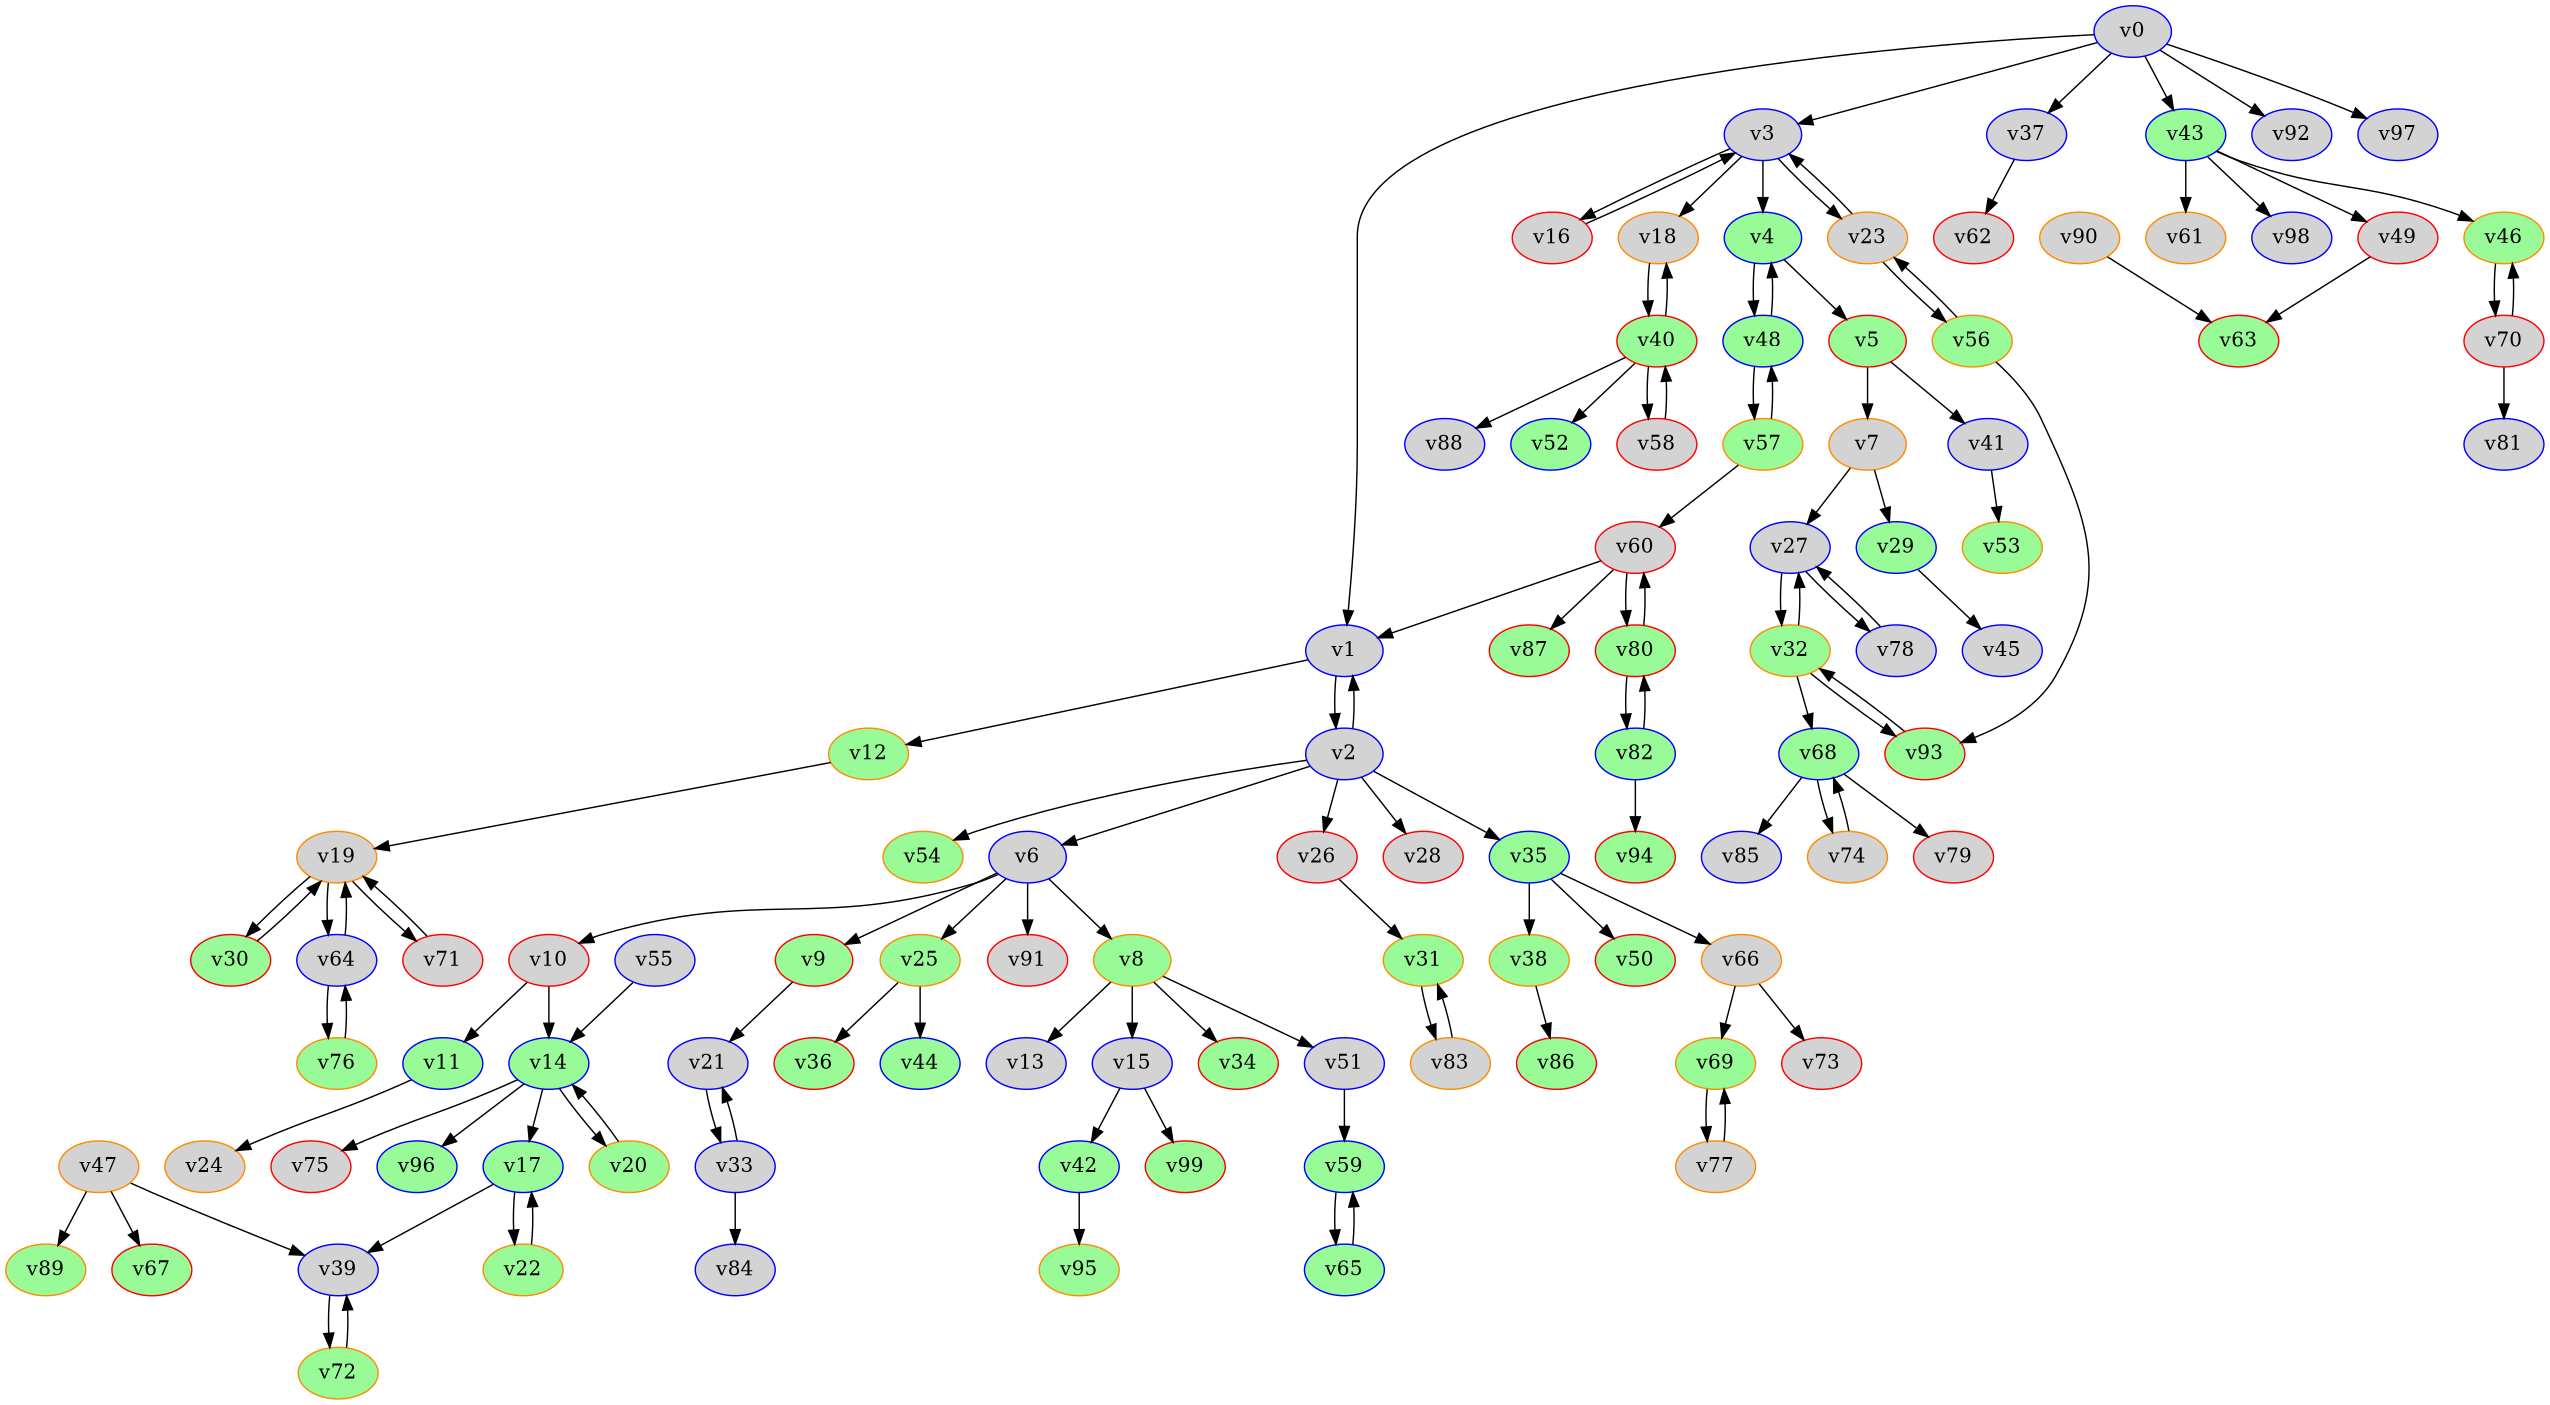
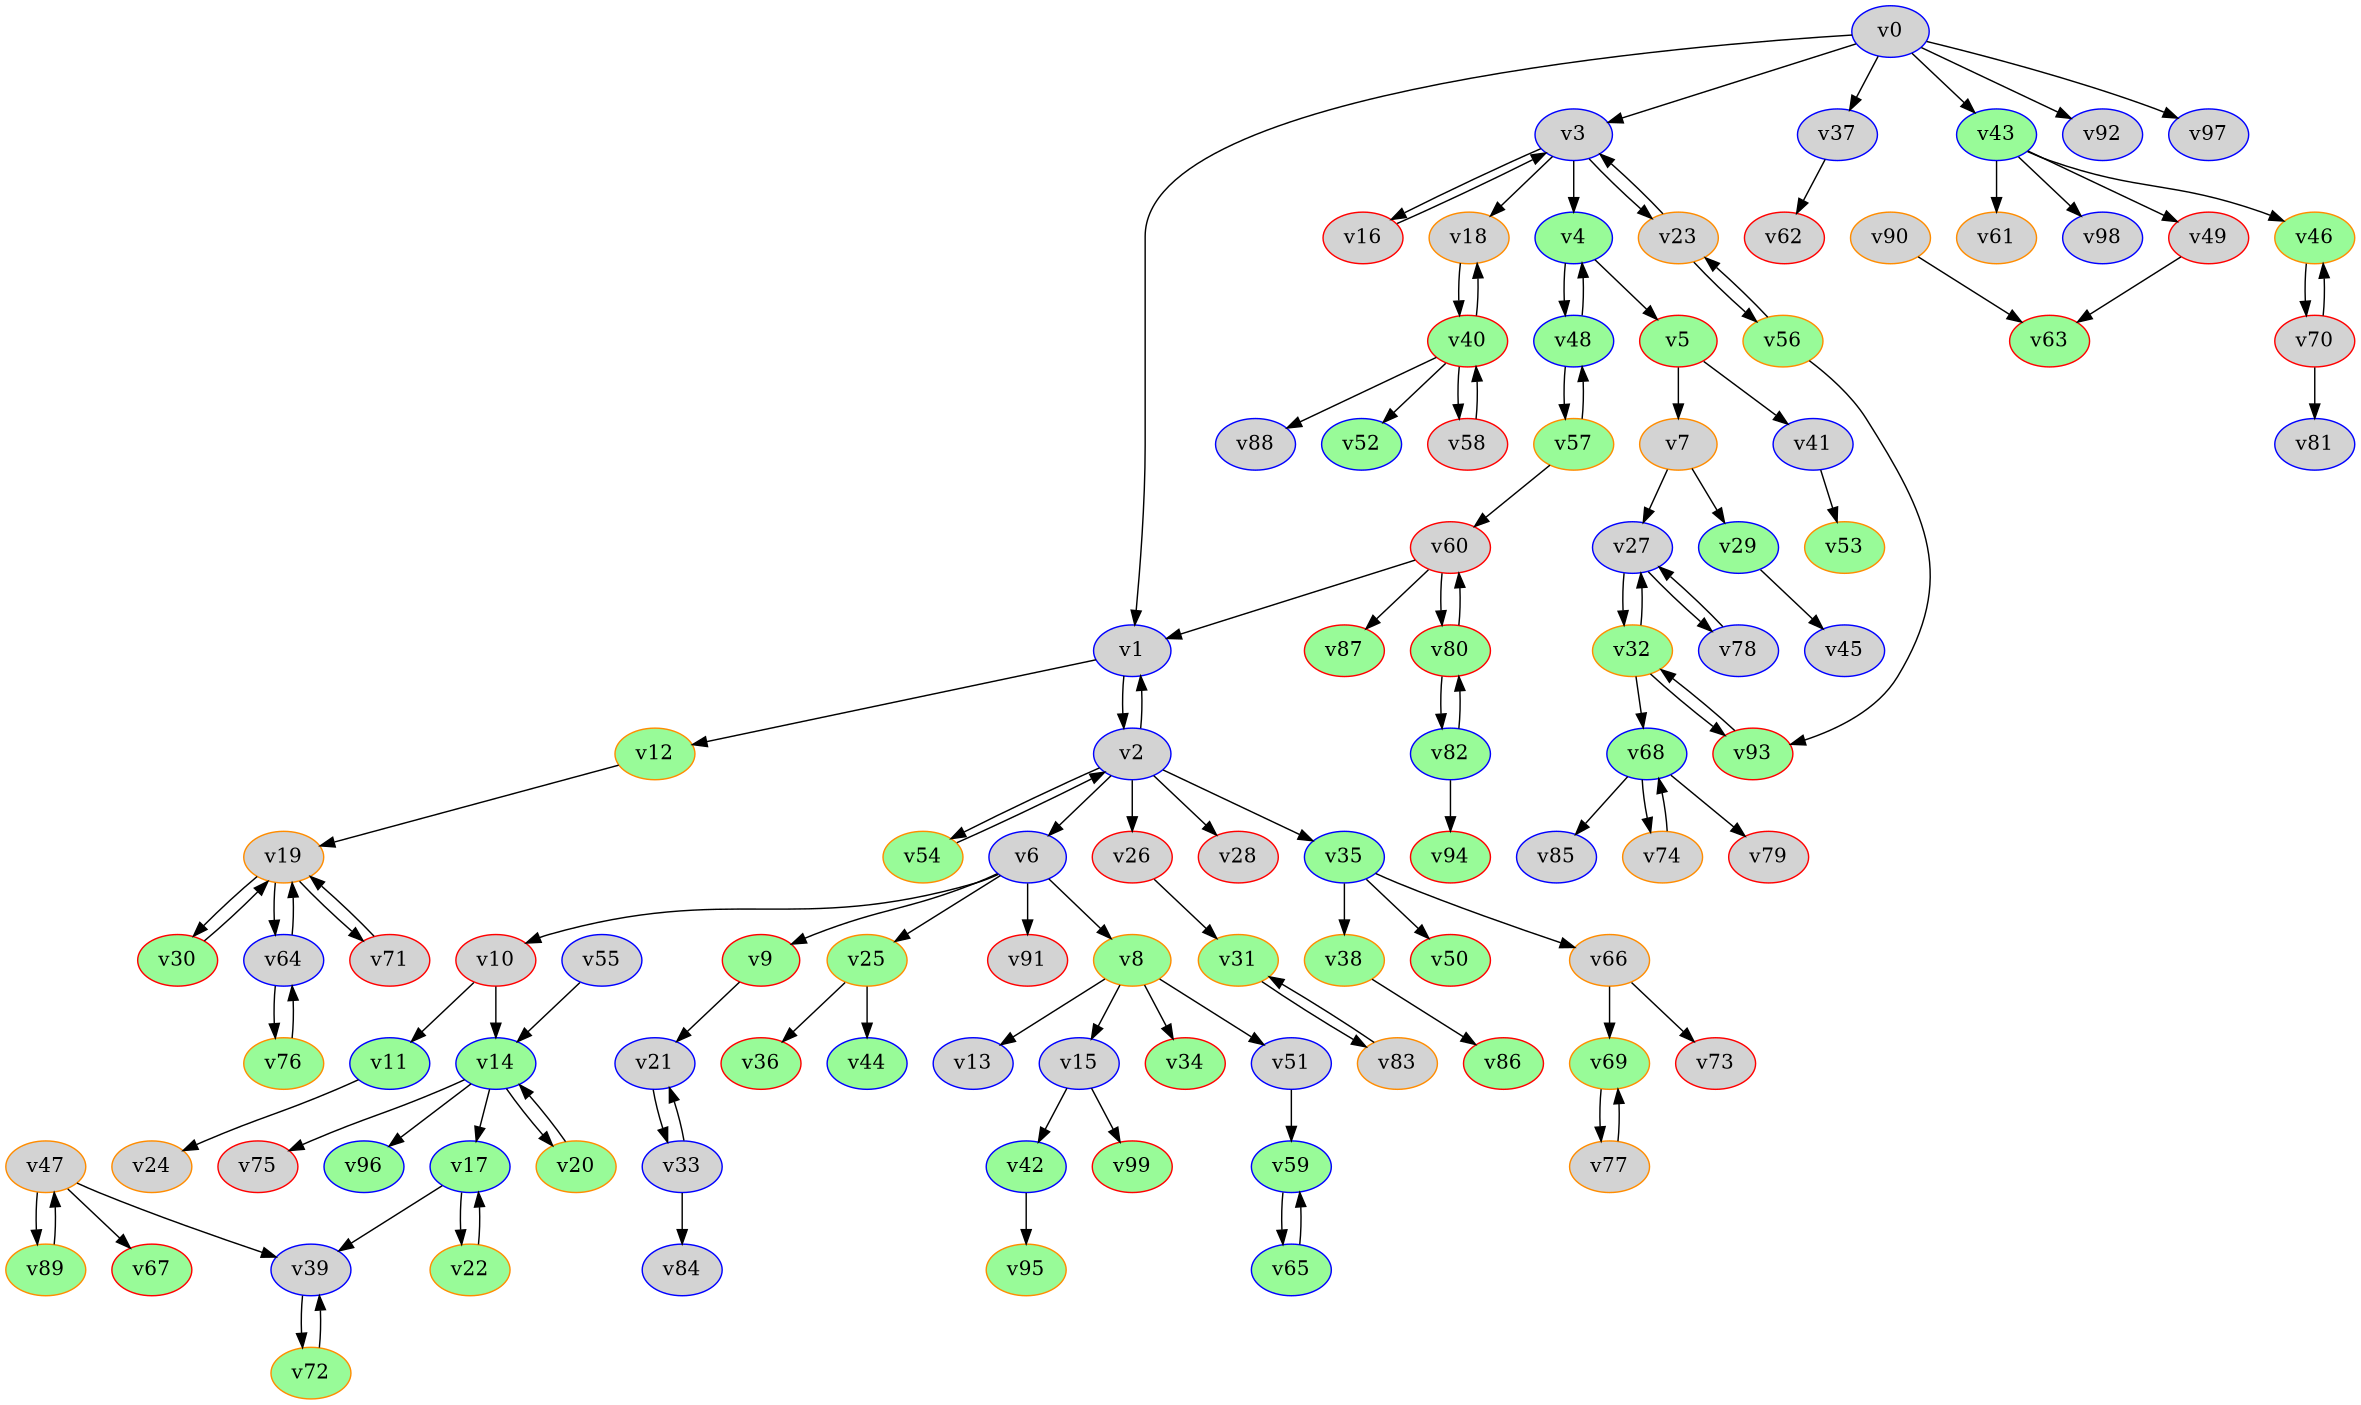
none -> (1025, 812)
none -> (55, 1226)
